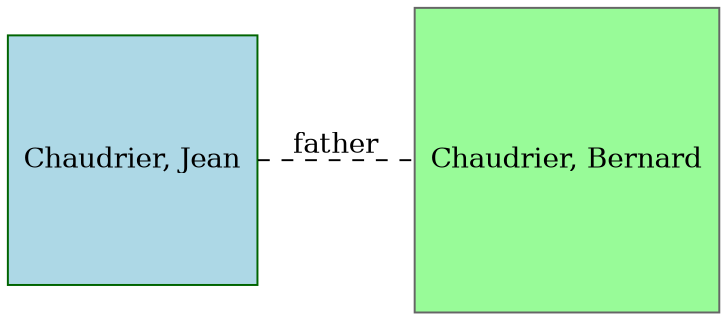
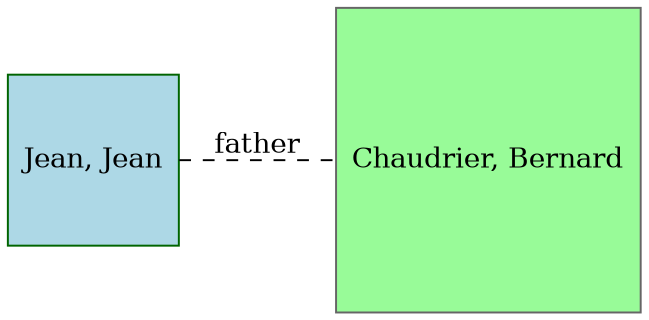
(133, 160) -> (93, 160)
